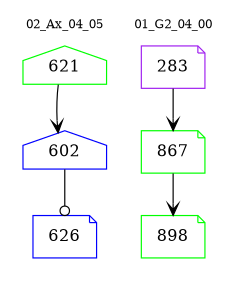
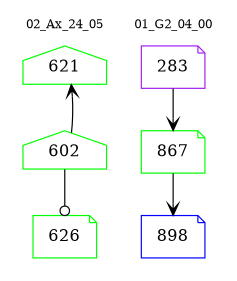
(65, 25) -> (65, 25)
(57, 103) -> (73, 115)
(65, 152) -> (65, 152)
(65, 237) -> (65, 237)
(173, 237) -> (173, 237)
